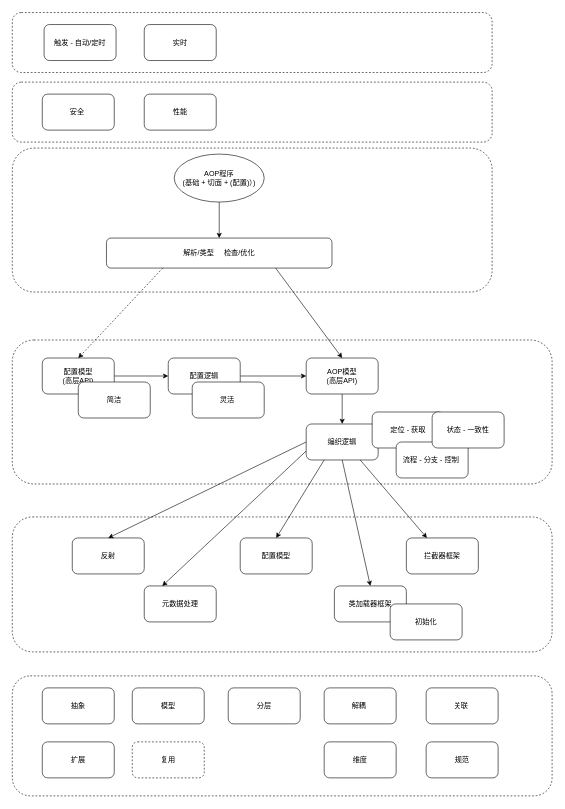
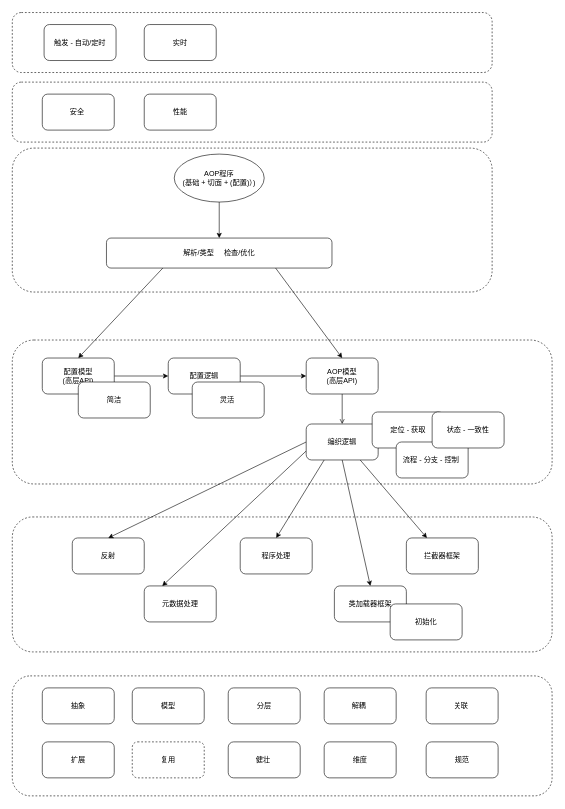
(122, 311) -> (122, 311)
(342, 418) -> (342, 419)
(276, 556) -> (276, 556)
none -> (264, 760)
